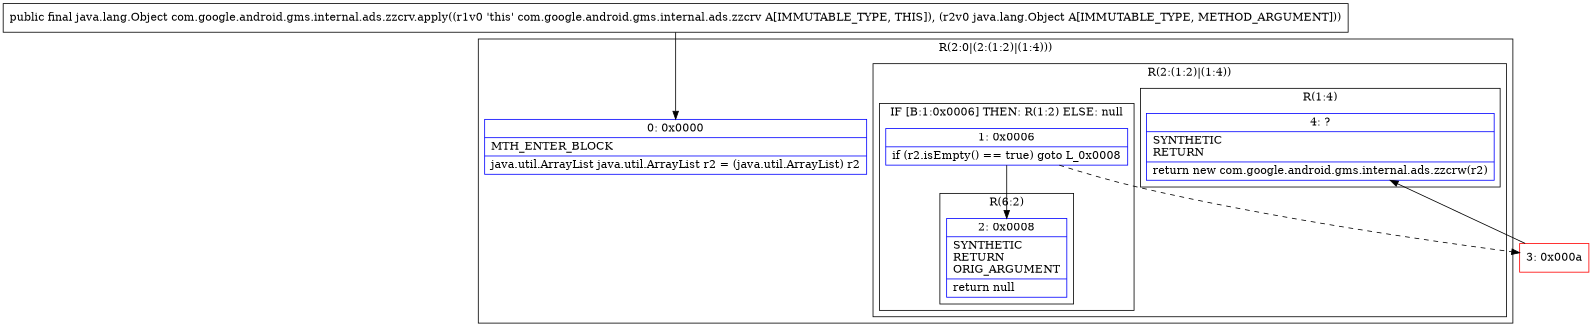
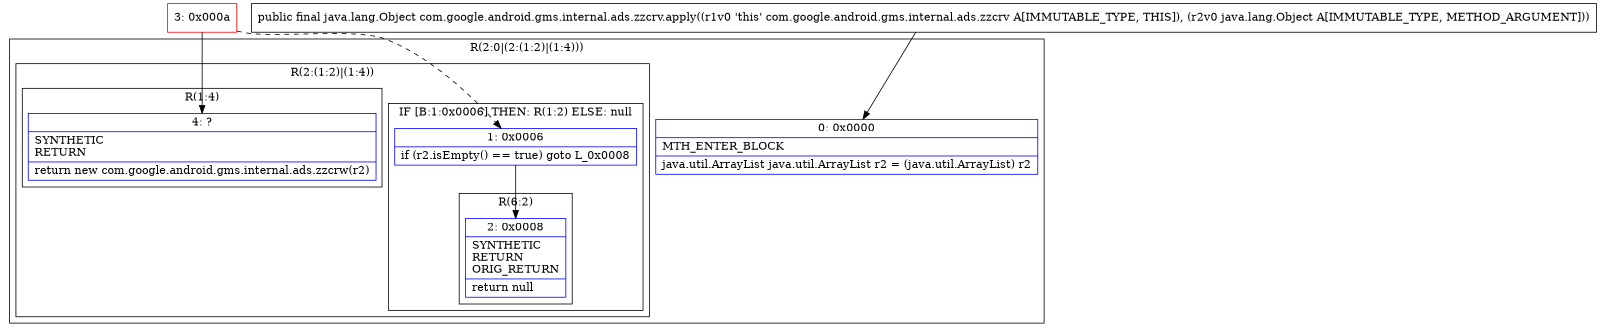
(1284, 217) -> (400, 46)
(1007, 269) -> (516, 269)
